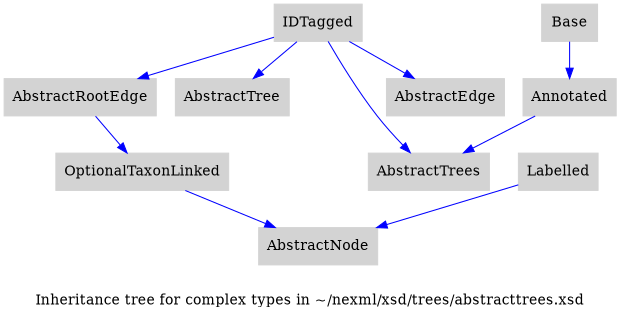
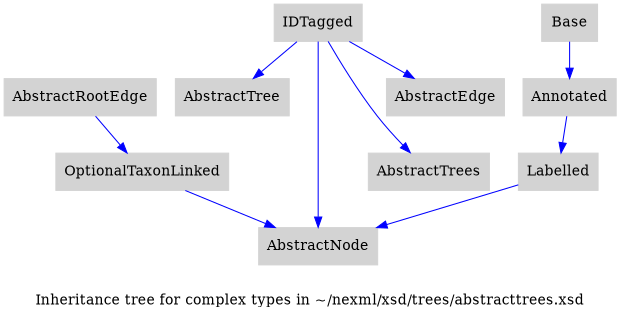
(211, 56) -> (318, 129)
(504, 132) -> (565, 129)
